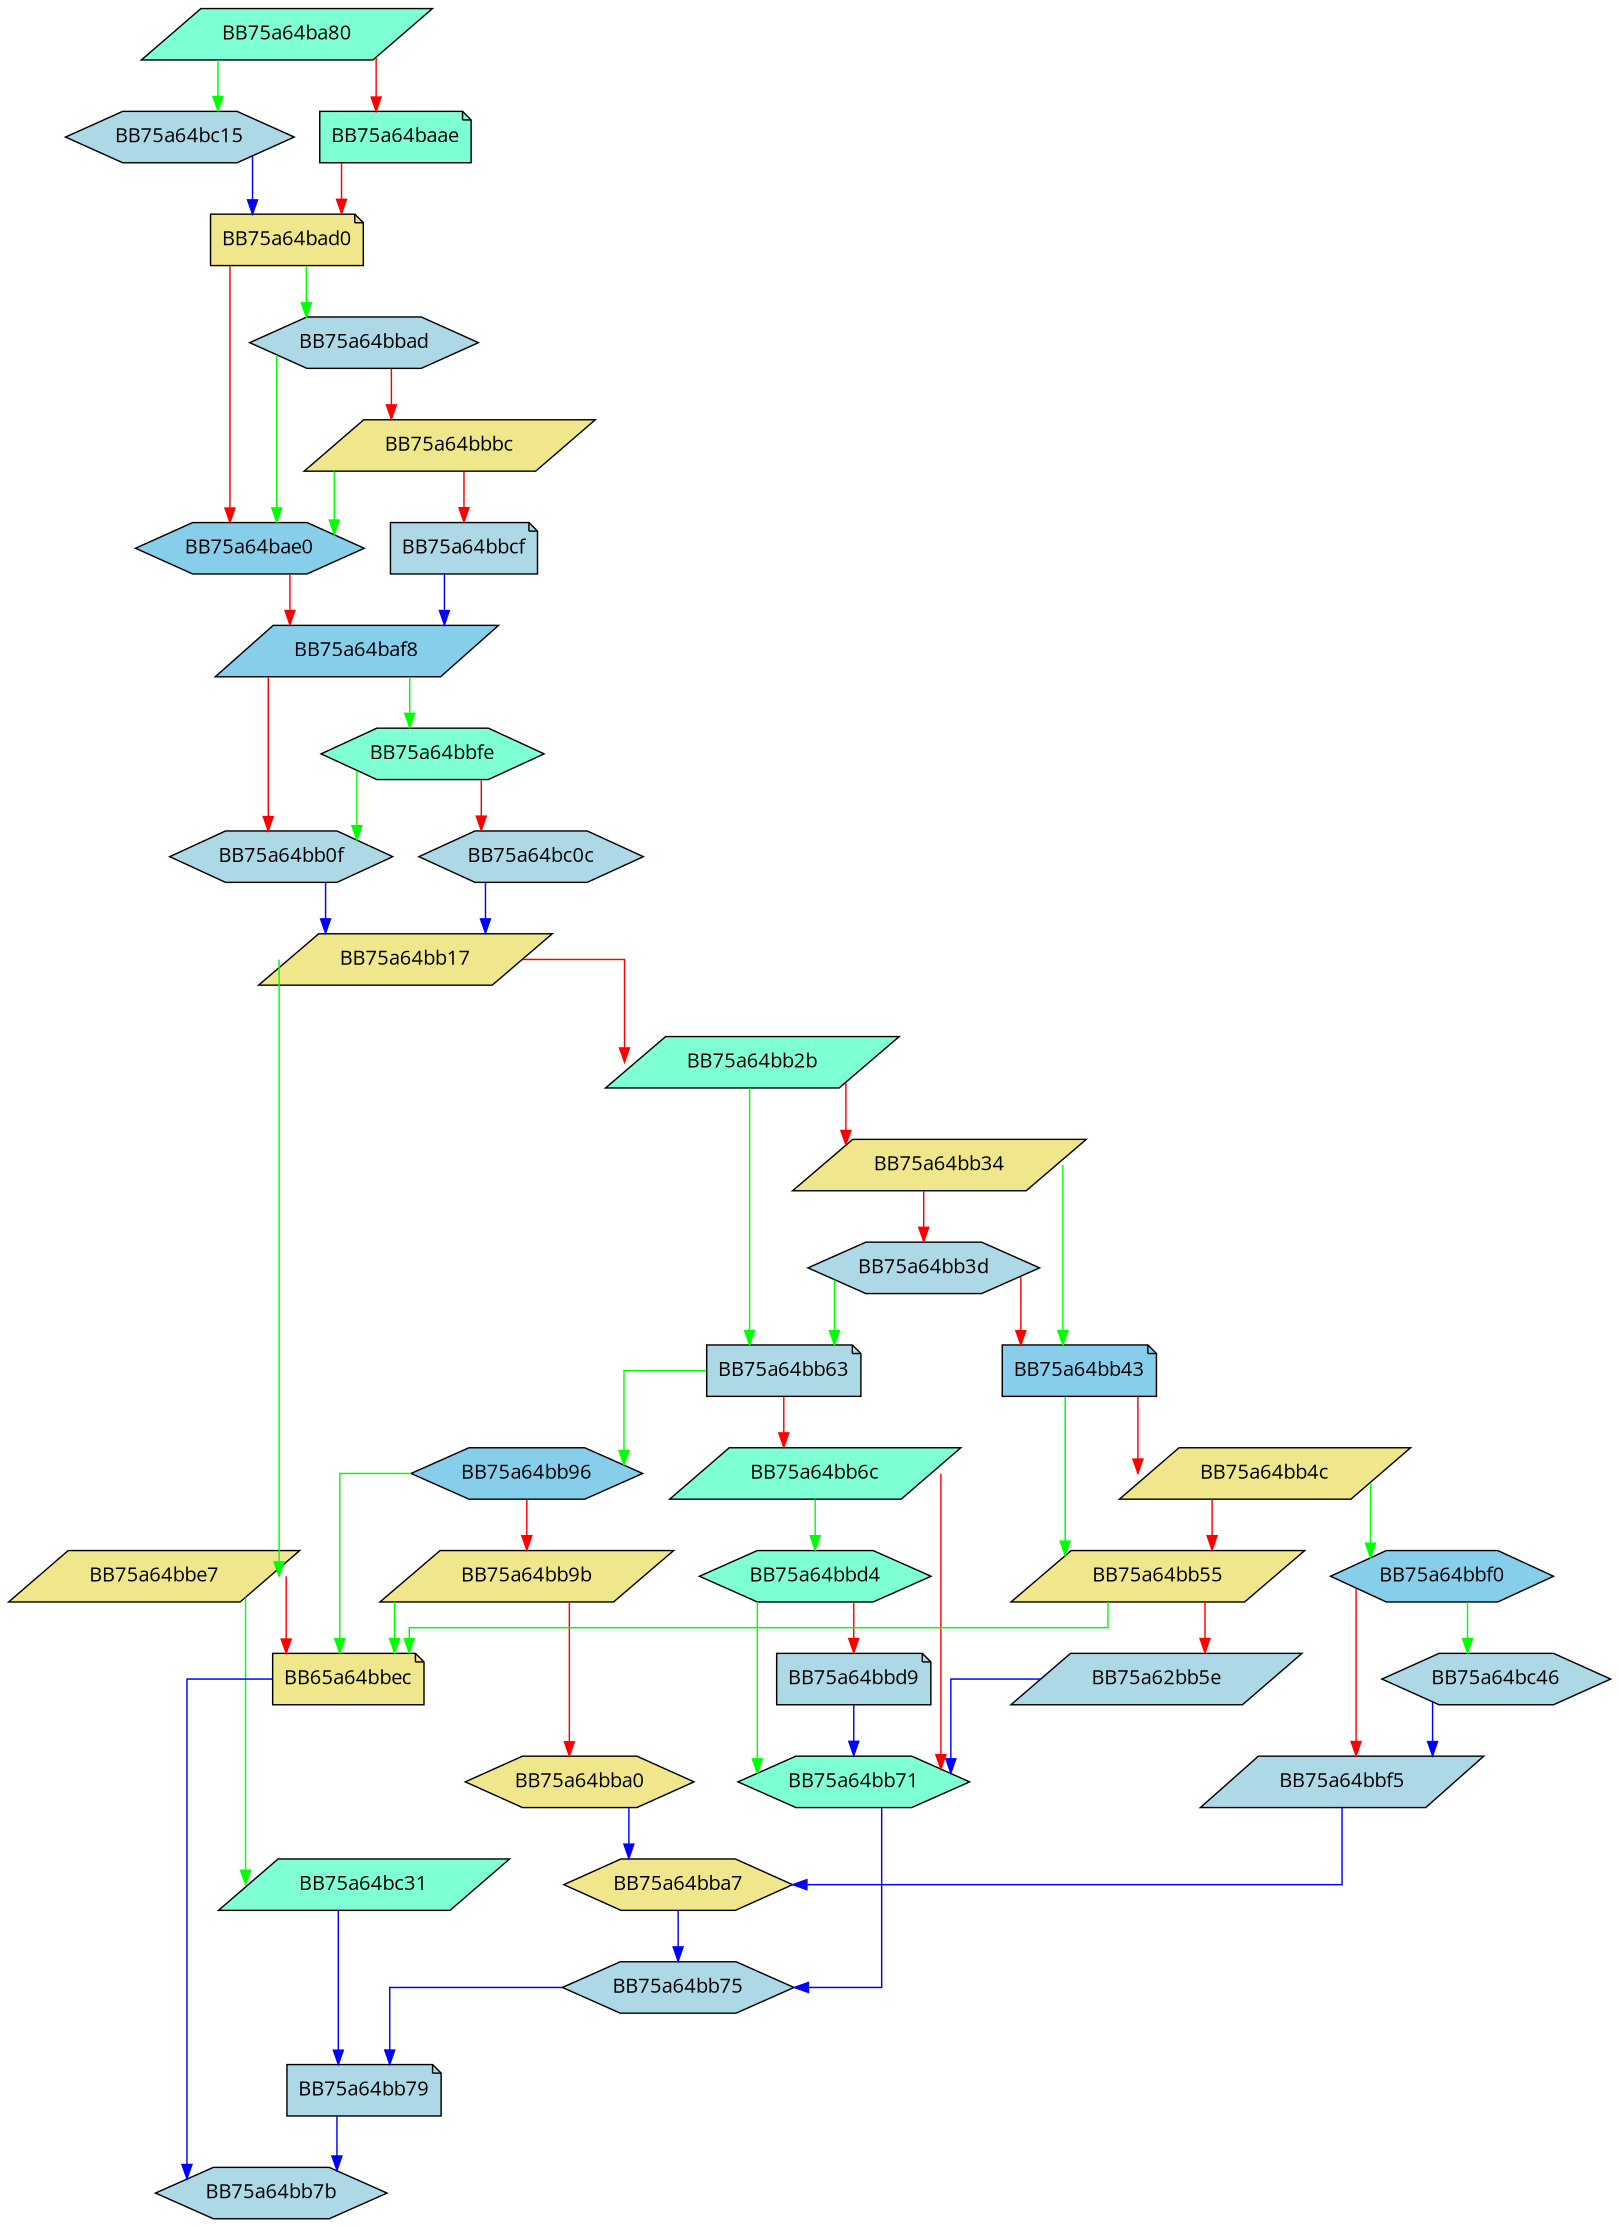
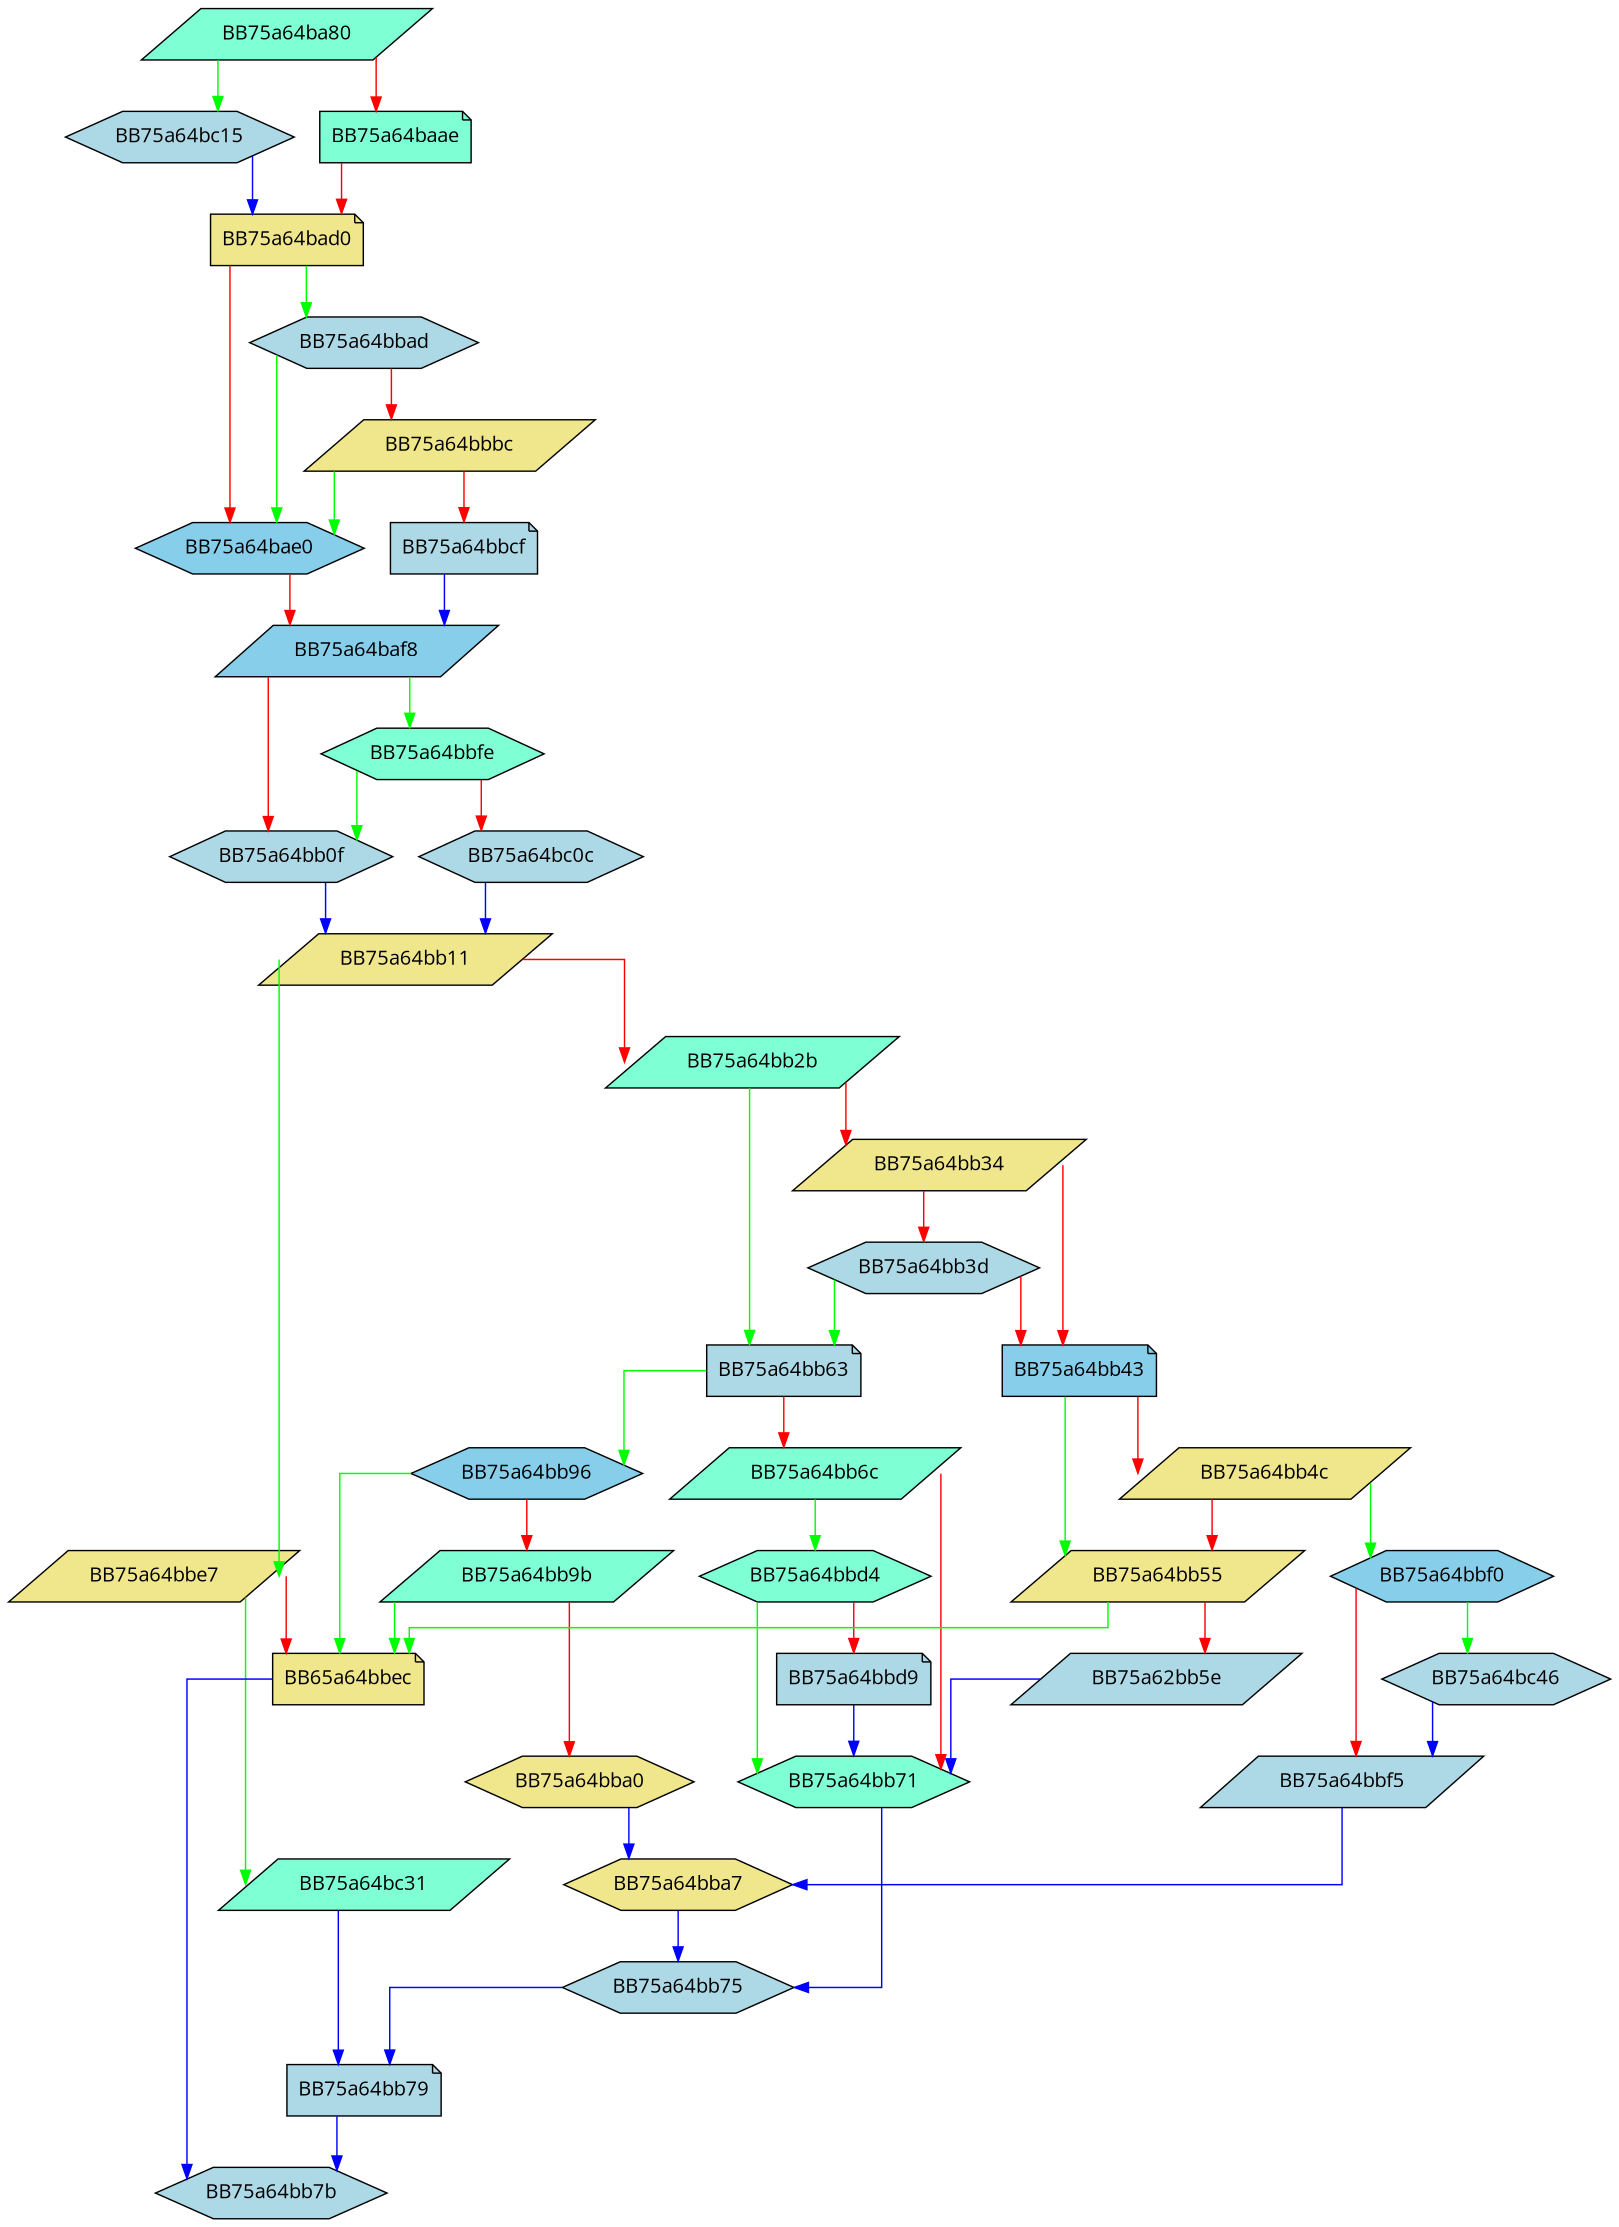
(405, 959) -> (405, 959)
(1063, 1248) -> (1063, 1248)
(527, 1576) -> (527, 1576)
